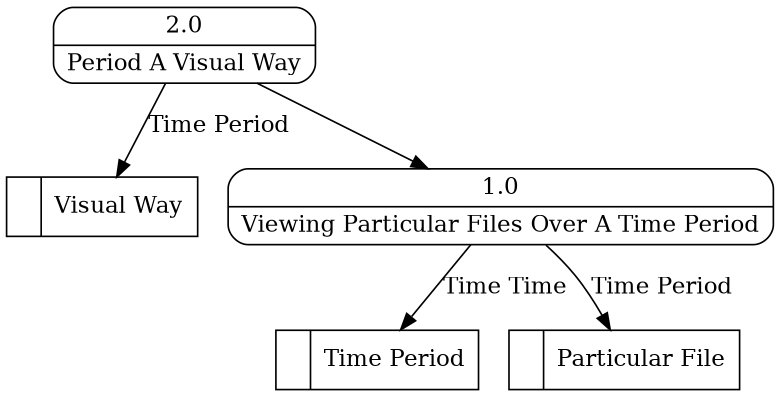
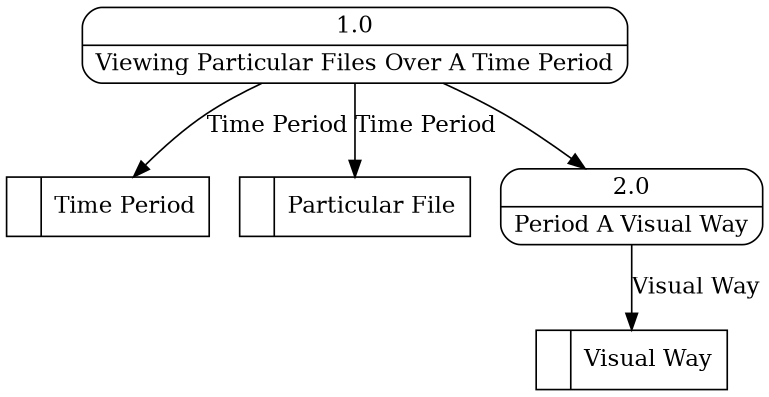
(335, 122) -> (510, 117)
(219, 126) -> (697, 287)
(506, 287) -> (278, 126)
